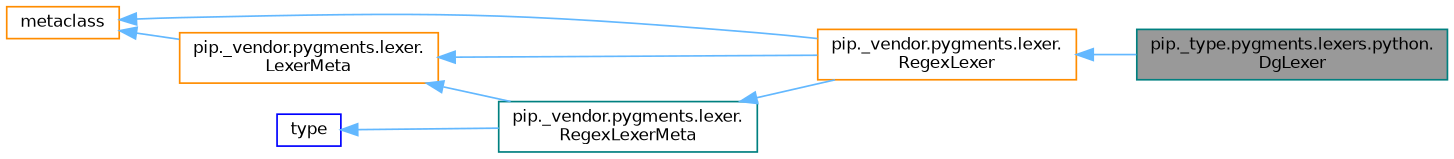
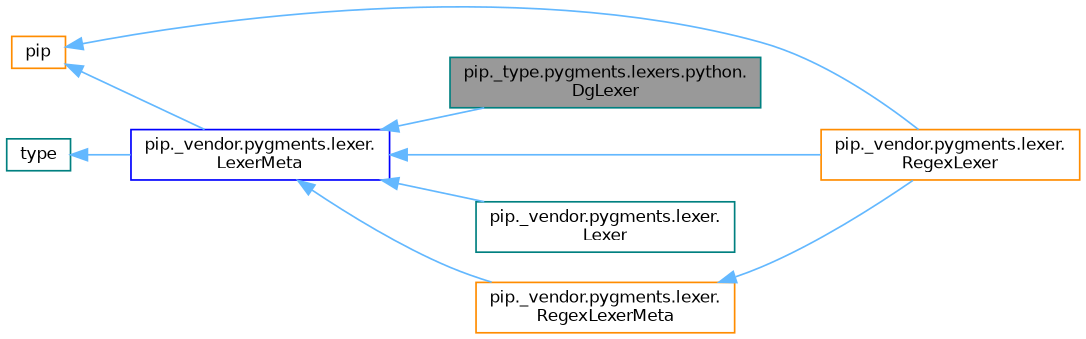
(63, 23) -> (39, 52)
(1115, 55) -> (441, 117)
(309, 58) -> (260, 155)
(628, 127) -> (605, 308)
(428, 129) -> (109, 155)
(309, 130) -> (39, 155)
none -> (605, 227)
